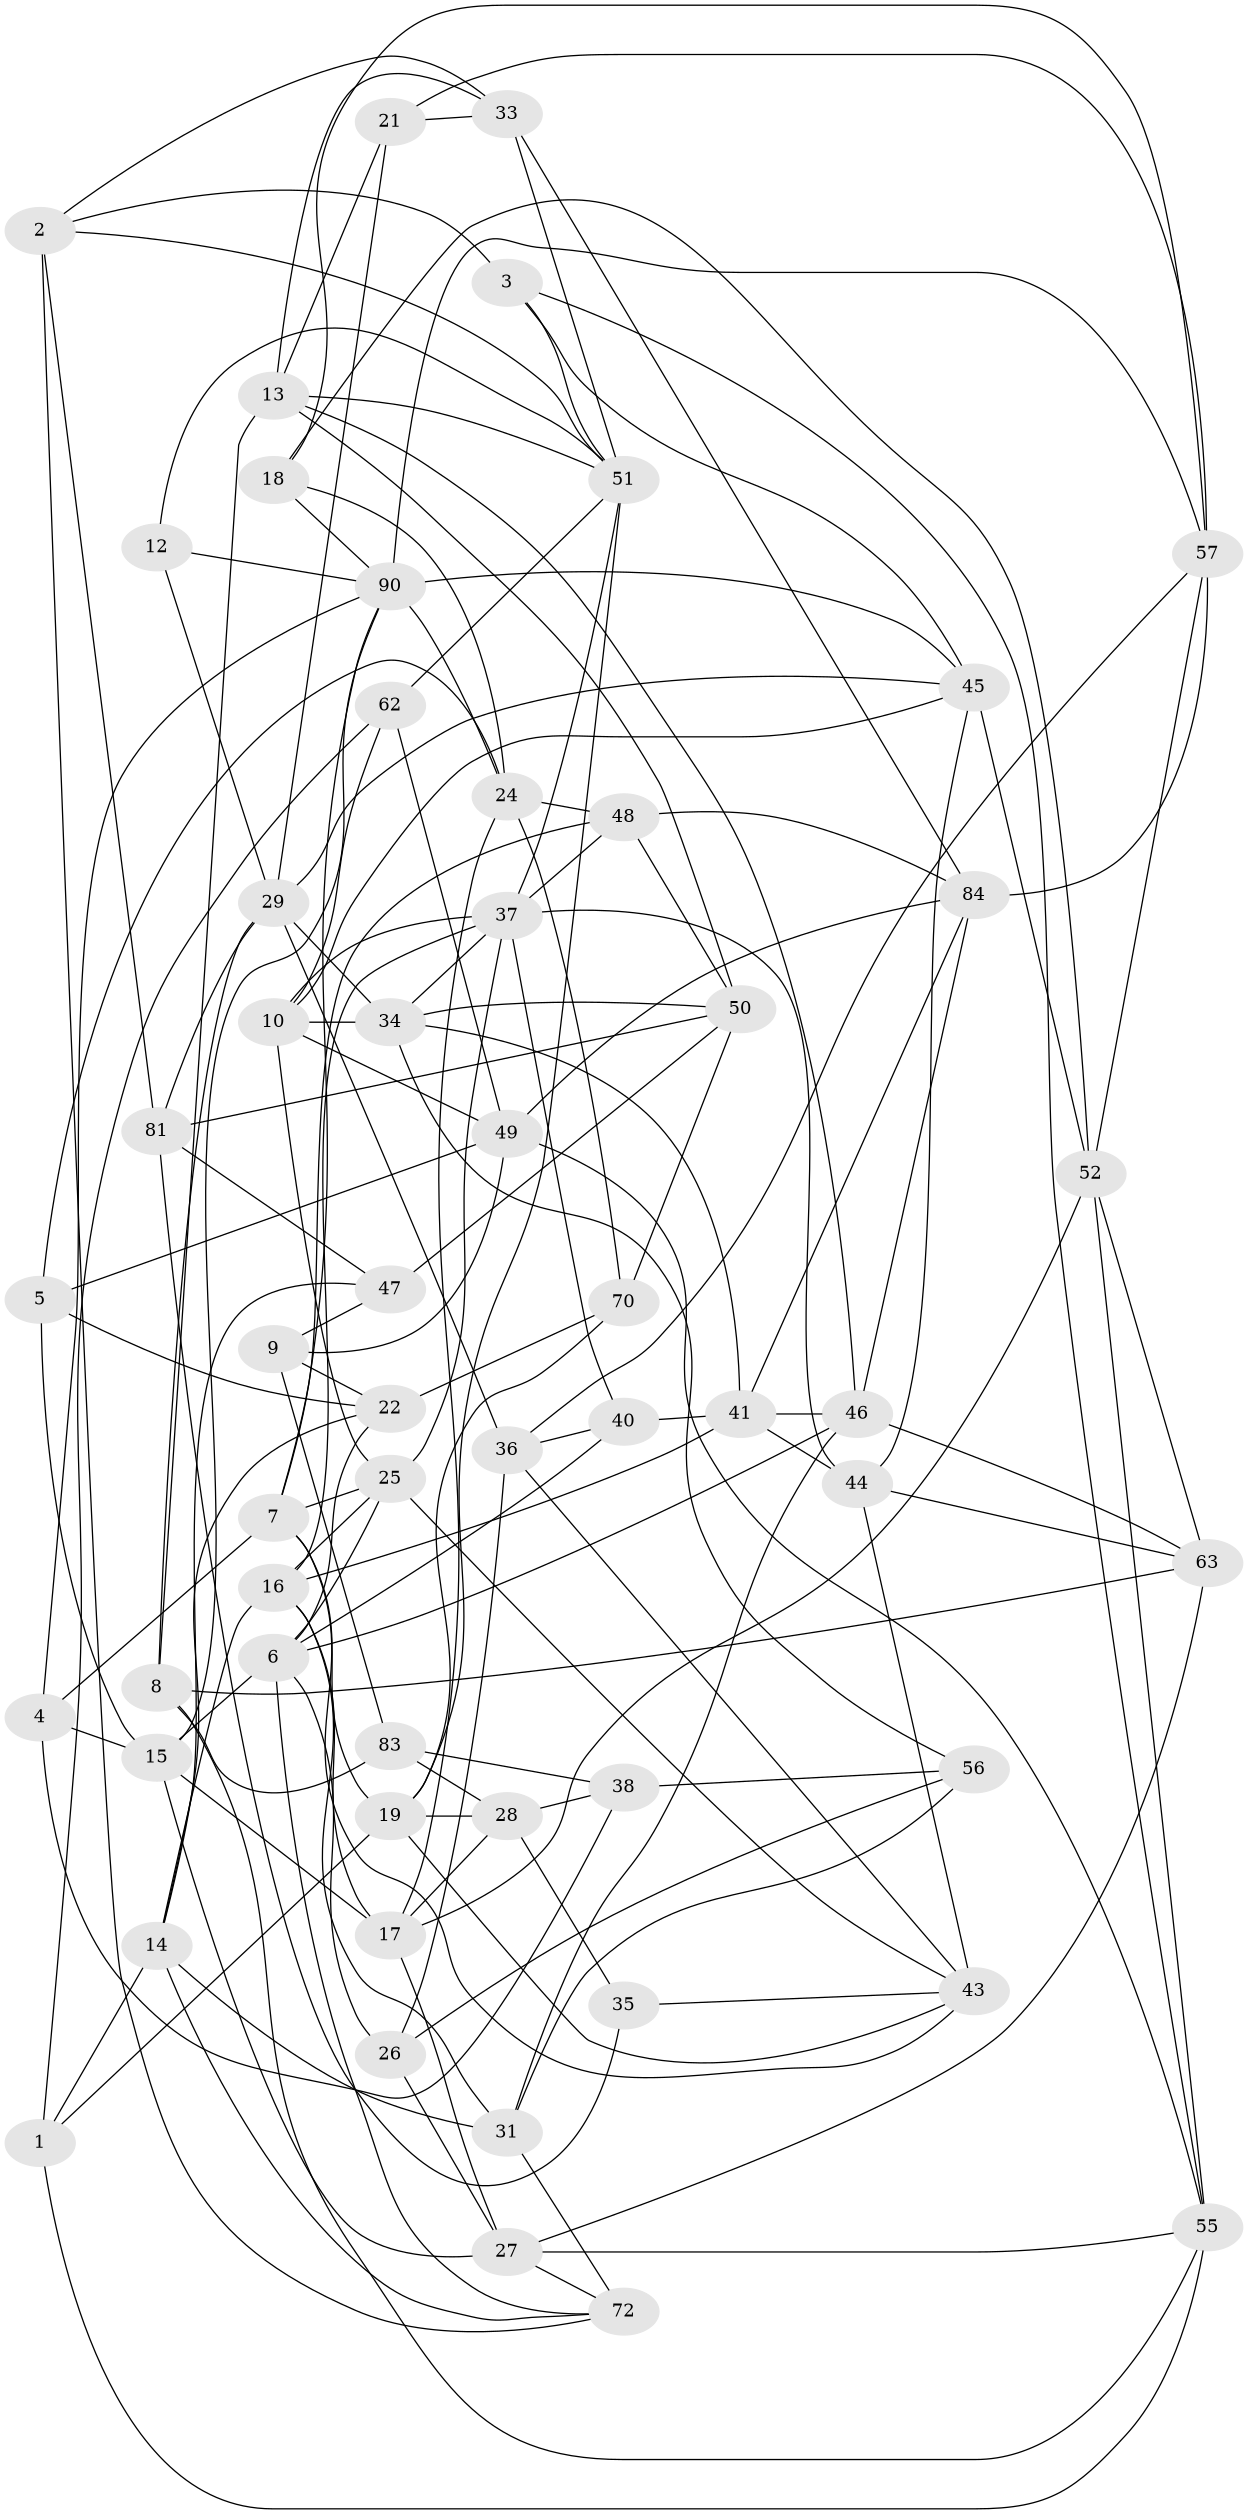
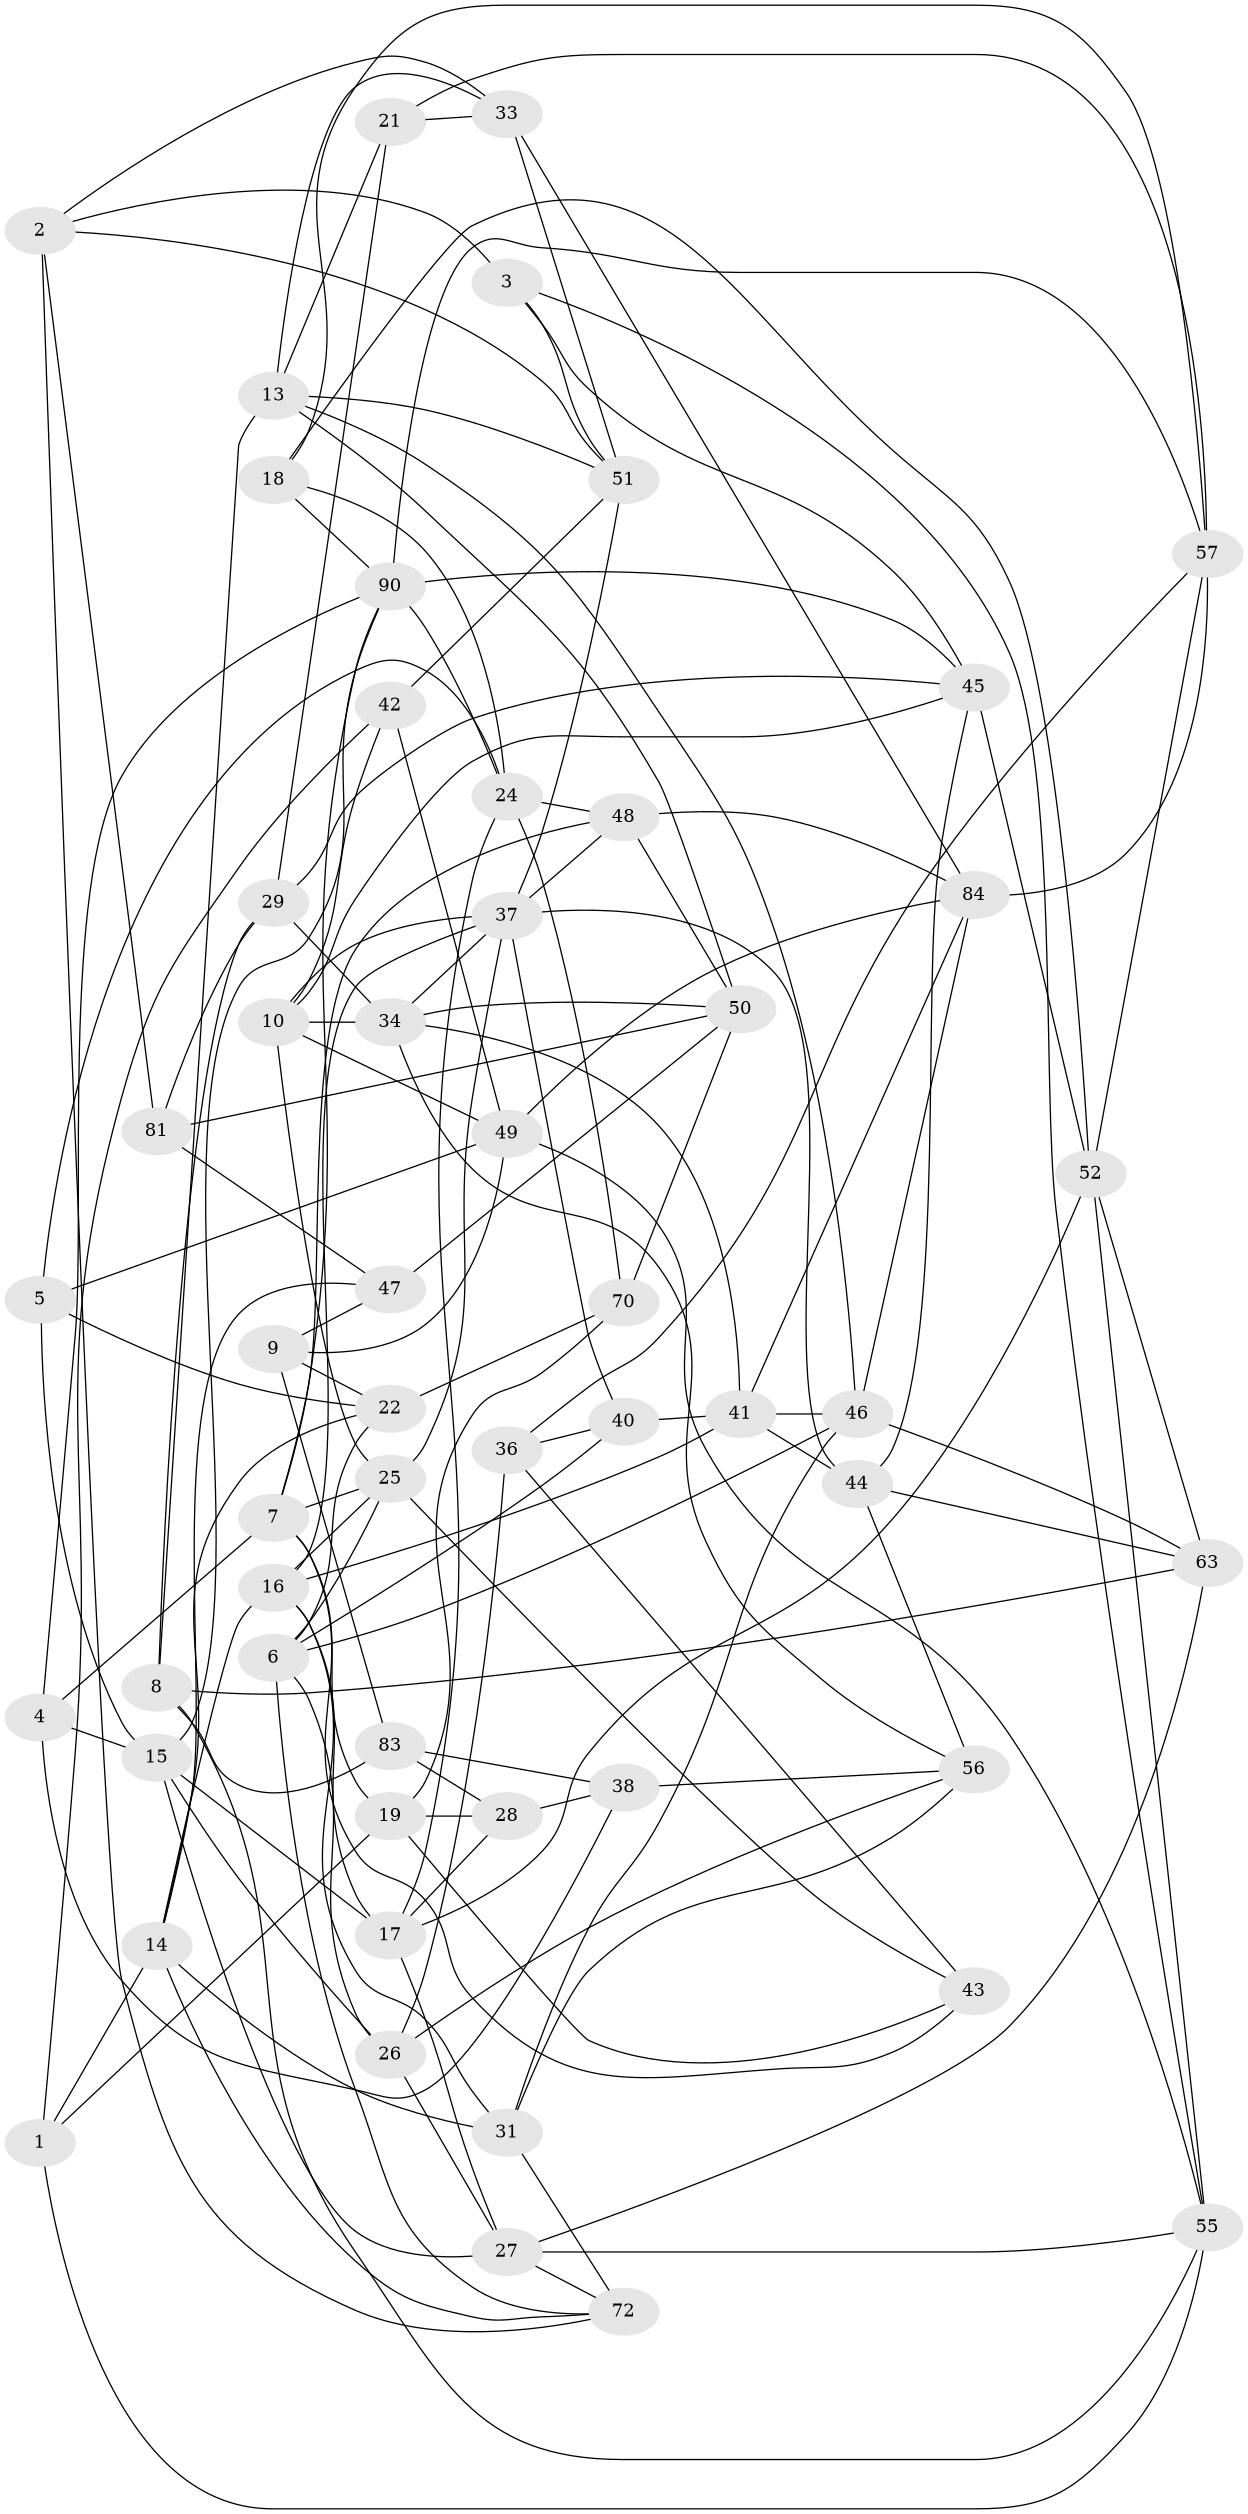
(157, 547) -> none
(390, 706) -> (390, 706)
(387, 1163) -> none
(536, 1192) -> none
(215, 1708) -> (280, 1931)
(913, 1726) -> (916, 1627)
(624, 2006) -> none
